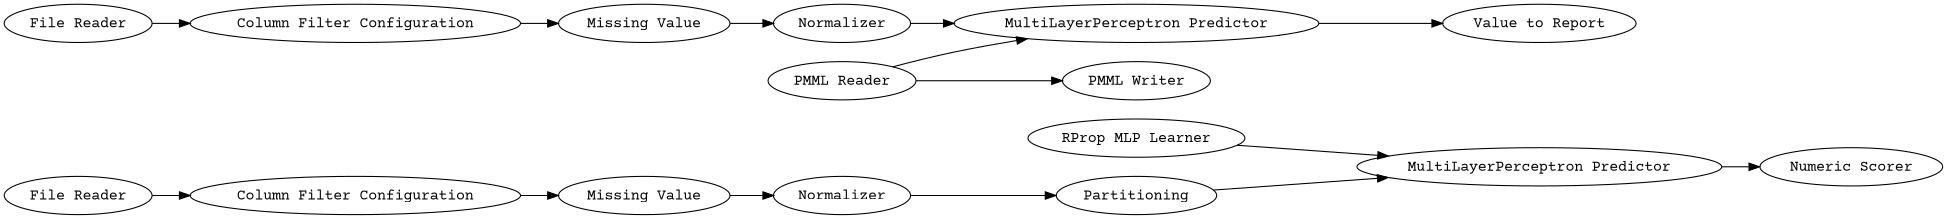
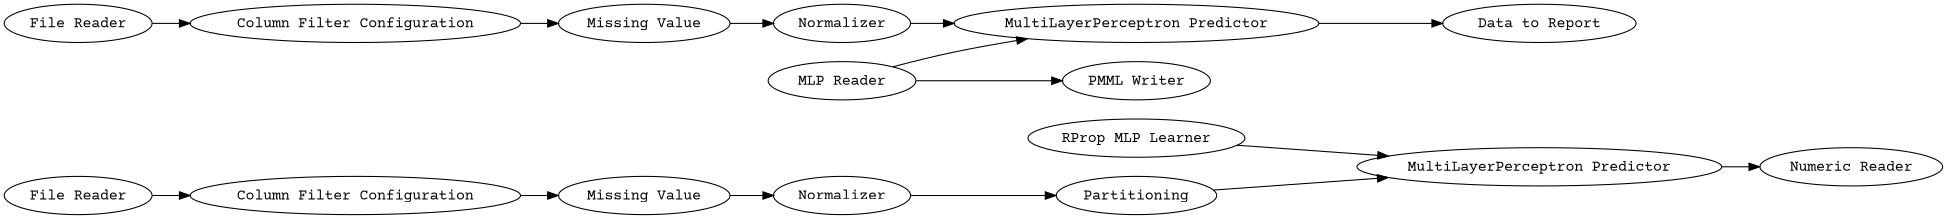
(1539, 23) -> (1539, 23)
(842, 81) -> (842, 81)
(1851, 167) -> (1851, 167)
